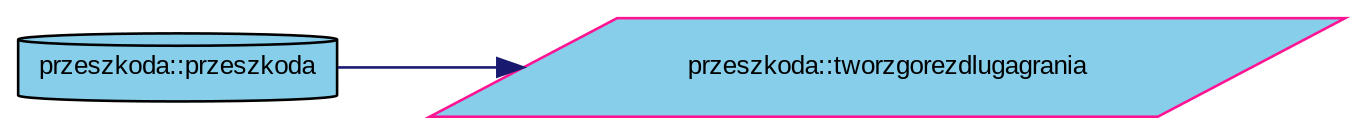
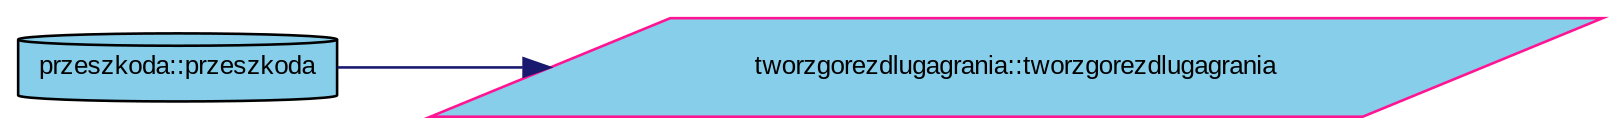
(887, 67) -> (1017, 67)
